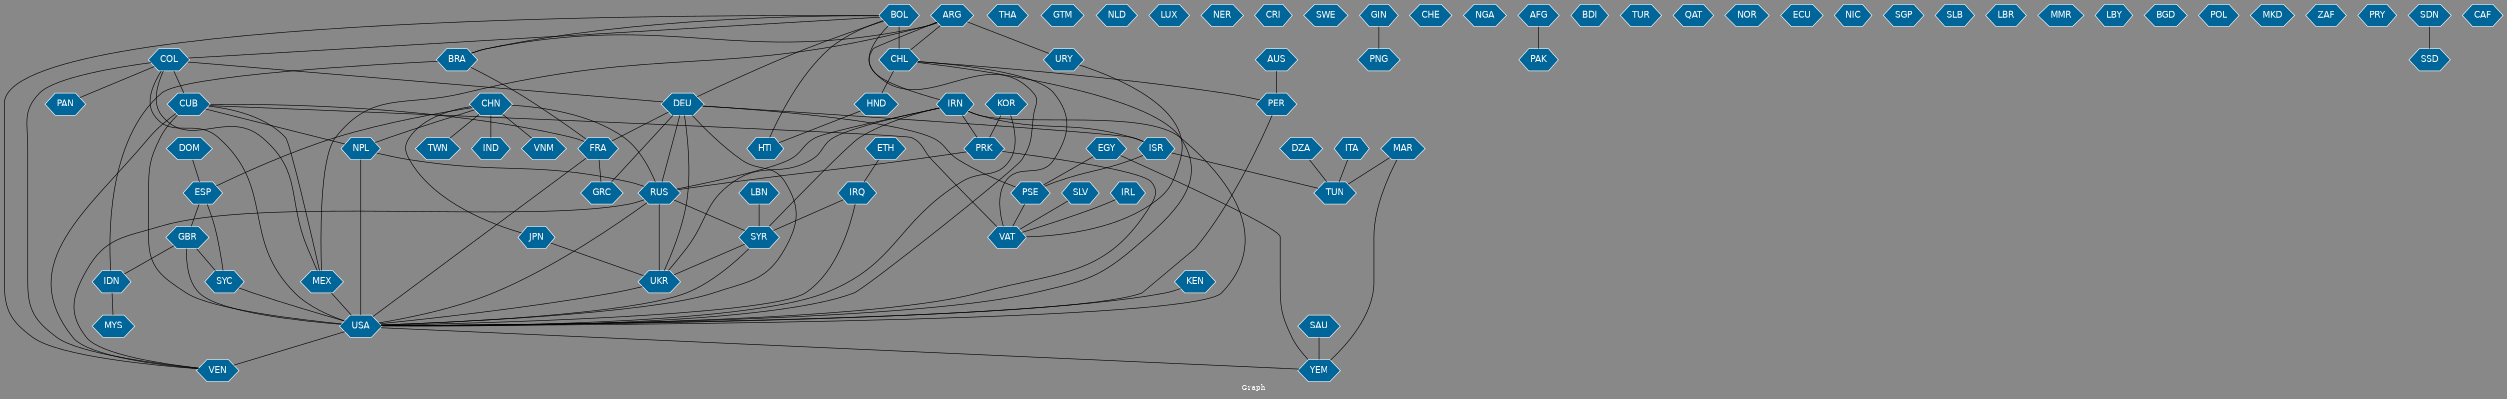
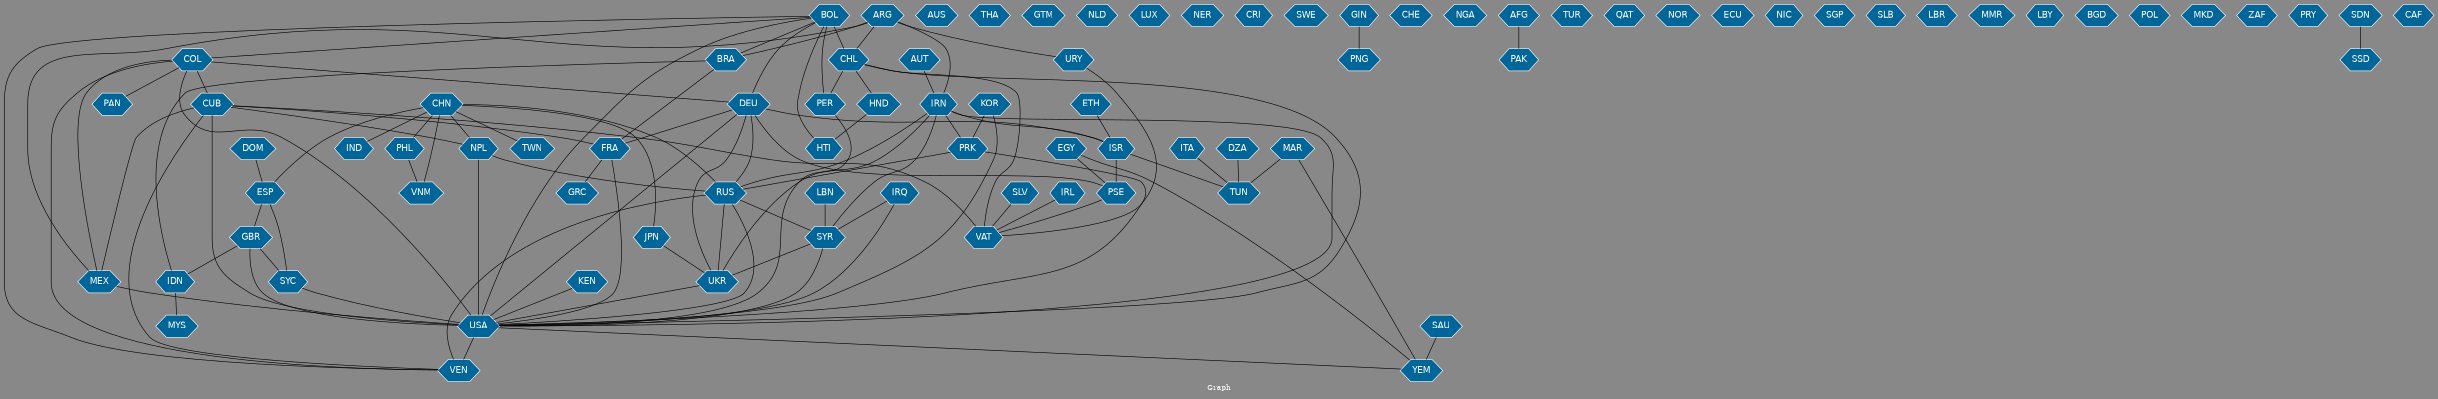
(1590, 15) -> none
none -> (919, 60)
(1276, 82) -> (822, 60)
none -> (405, 149)
(642, 149) -> none
(871, 171) -> (1104, 126)
